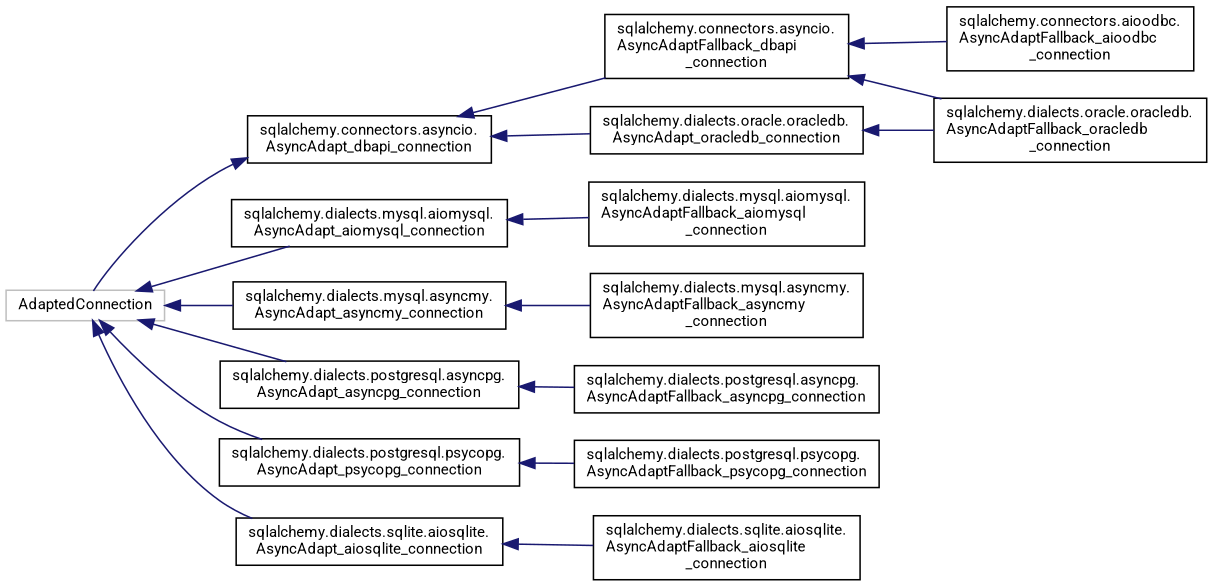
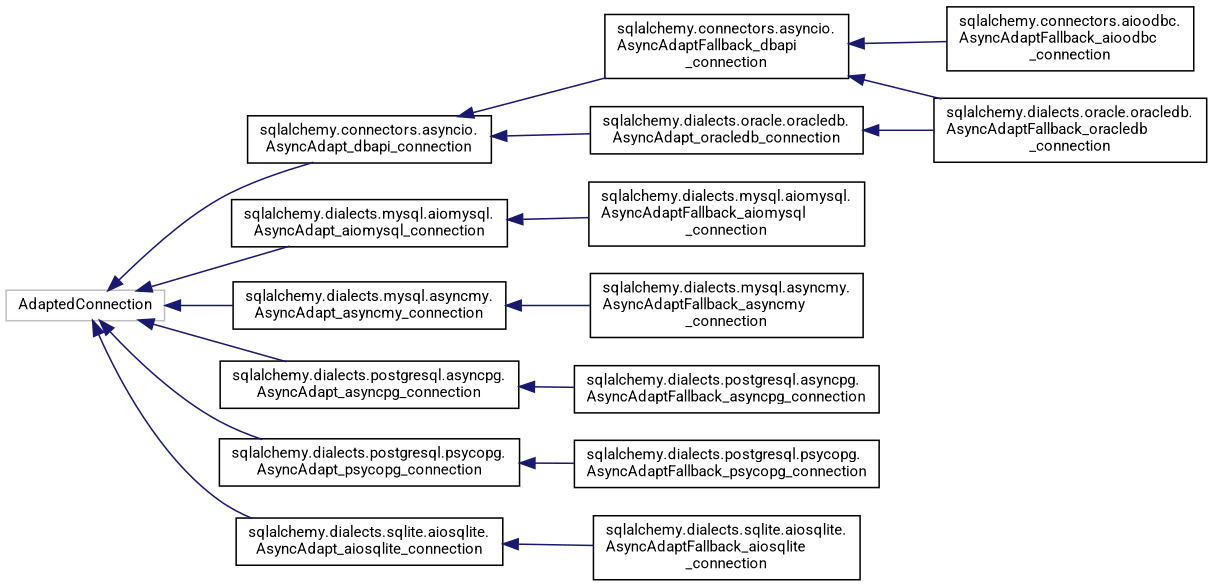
(156, 219) -> (207, 206)
